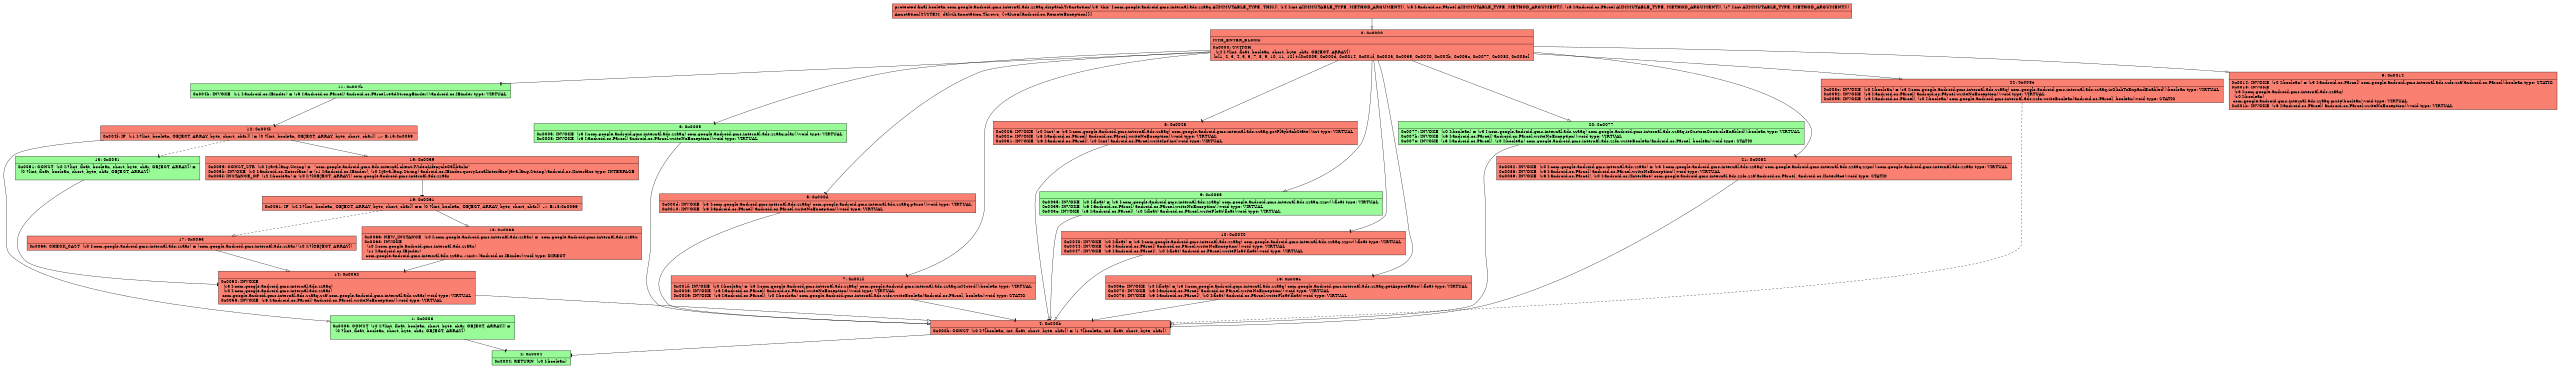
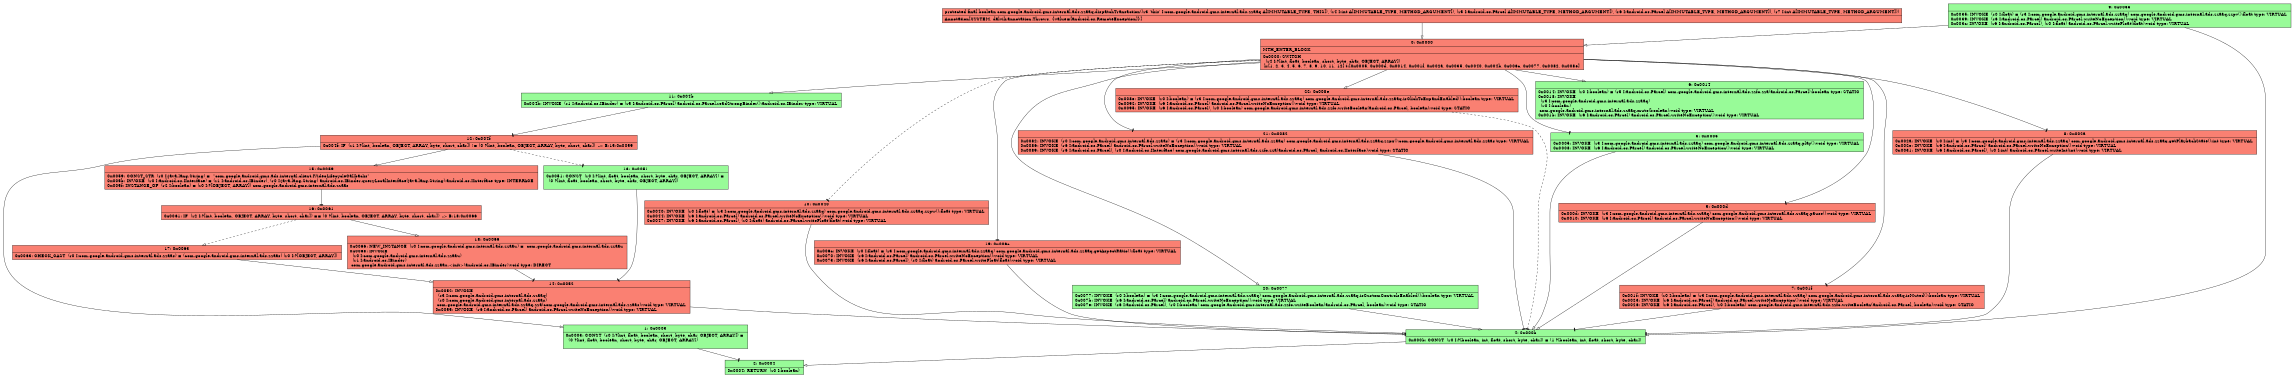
(856, 68) -> (992, 78)
(2393, 91) -> (1700, 100)
(1359, 146) -> (1768, 35)
(1384, 157) -> (1001, 79)
(1050, 327) -> (1526, 337)
(752, 345) -> (1106, 354)
